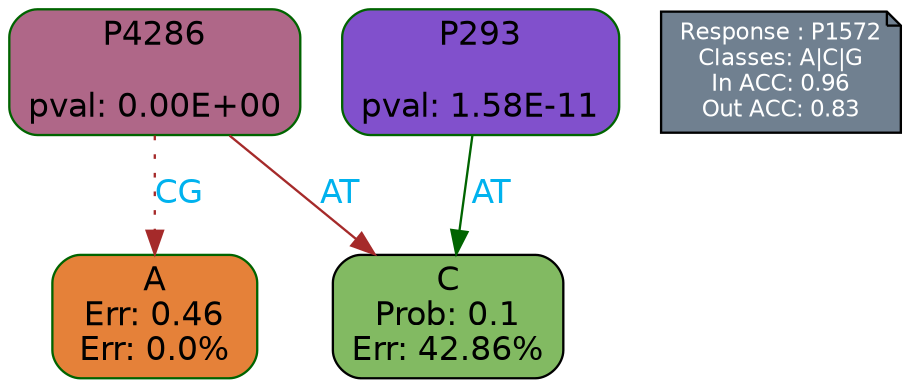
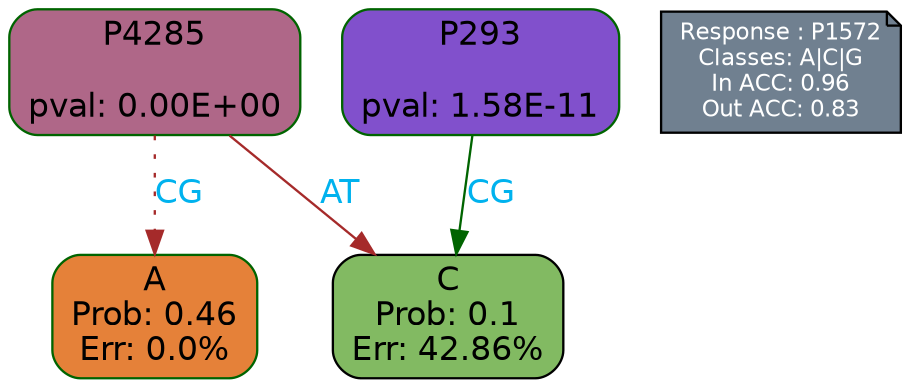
(155, 72) -> (155, 72)
(491, 194) -> (491, 194)
(155, 317) -> (155, 317)
